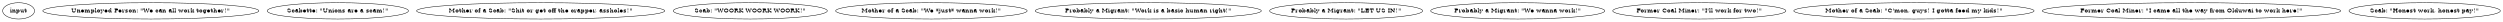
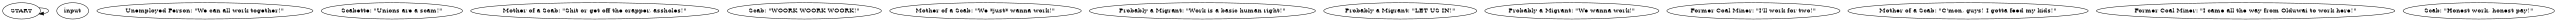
none -> (22, 11)
